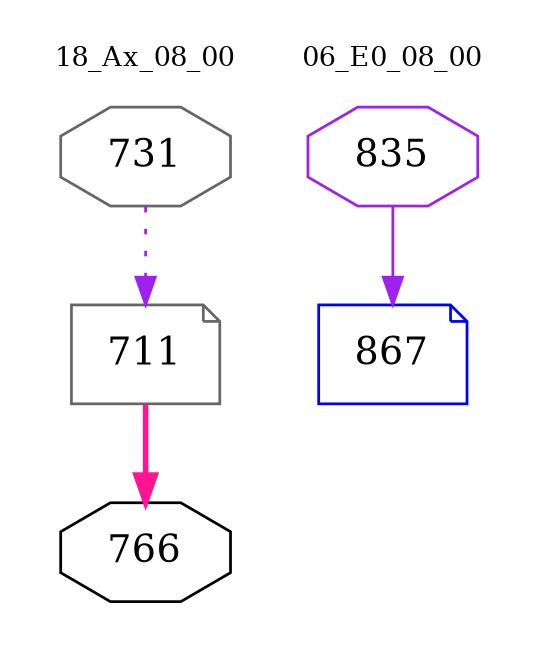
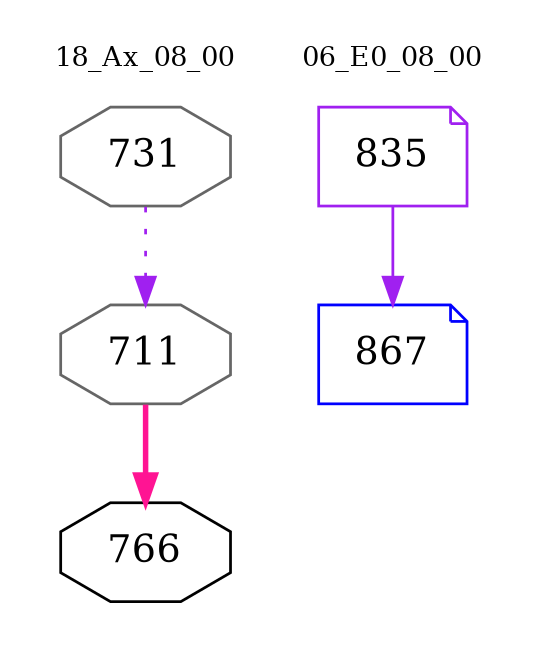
(393, 157) -> (393, 157)
(146, 354) -> (146, 354)
